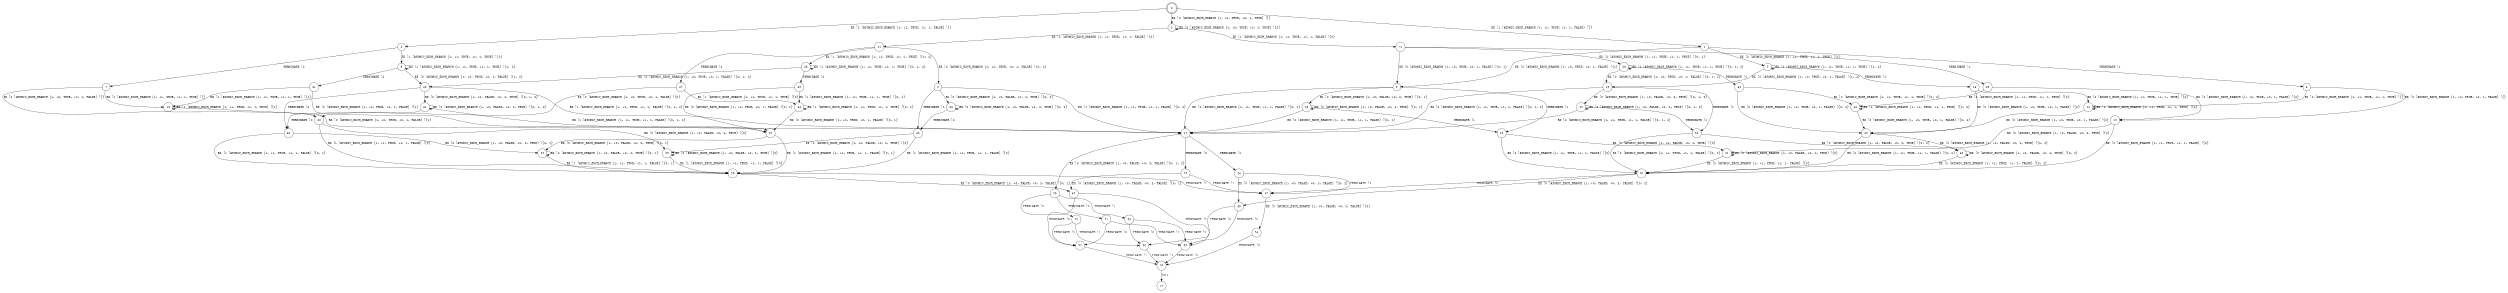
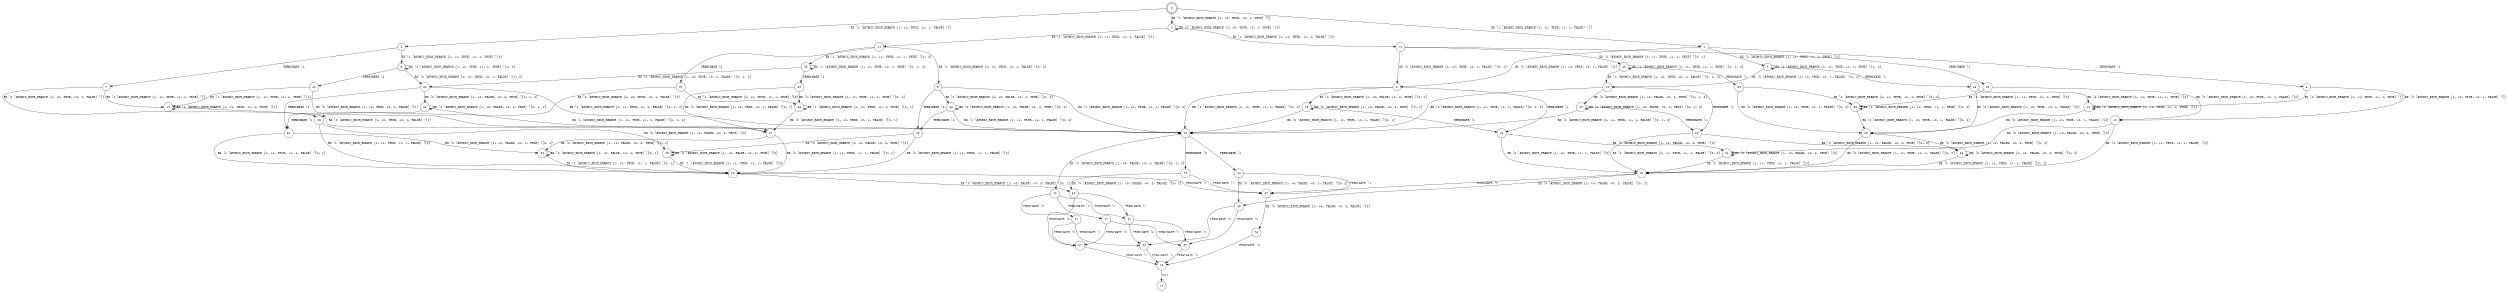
none -> (1004, 128)
(1159, 207) -> (1105, 197)
